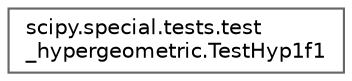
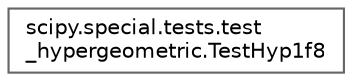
(176, 41) -> (176, 41)
